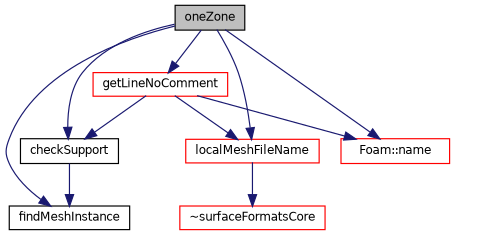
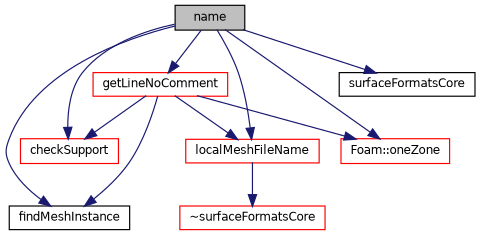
(210, 18) -> (210, 18)
none -> (407, 84)
(69, 151) -> (69, 151)
(395, 151) -> (395, 151)
(69, 179) -> (135, 153)
